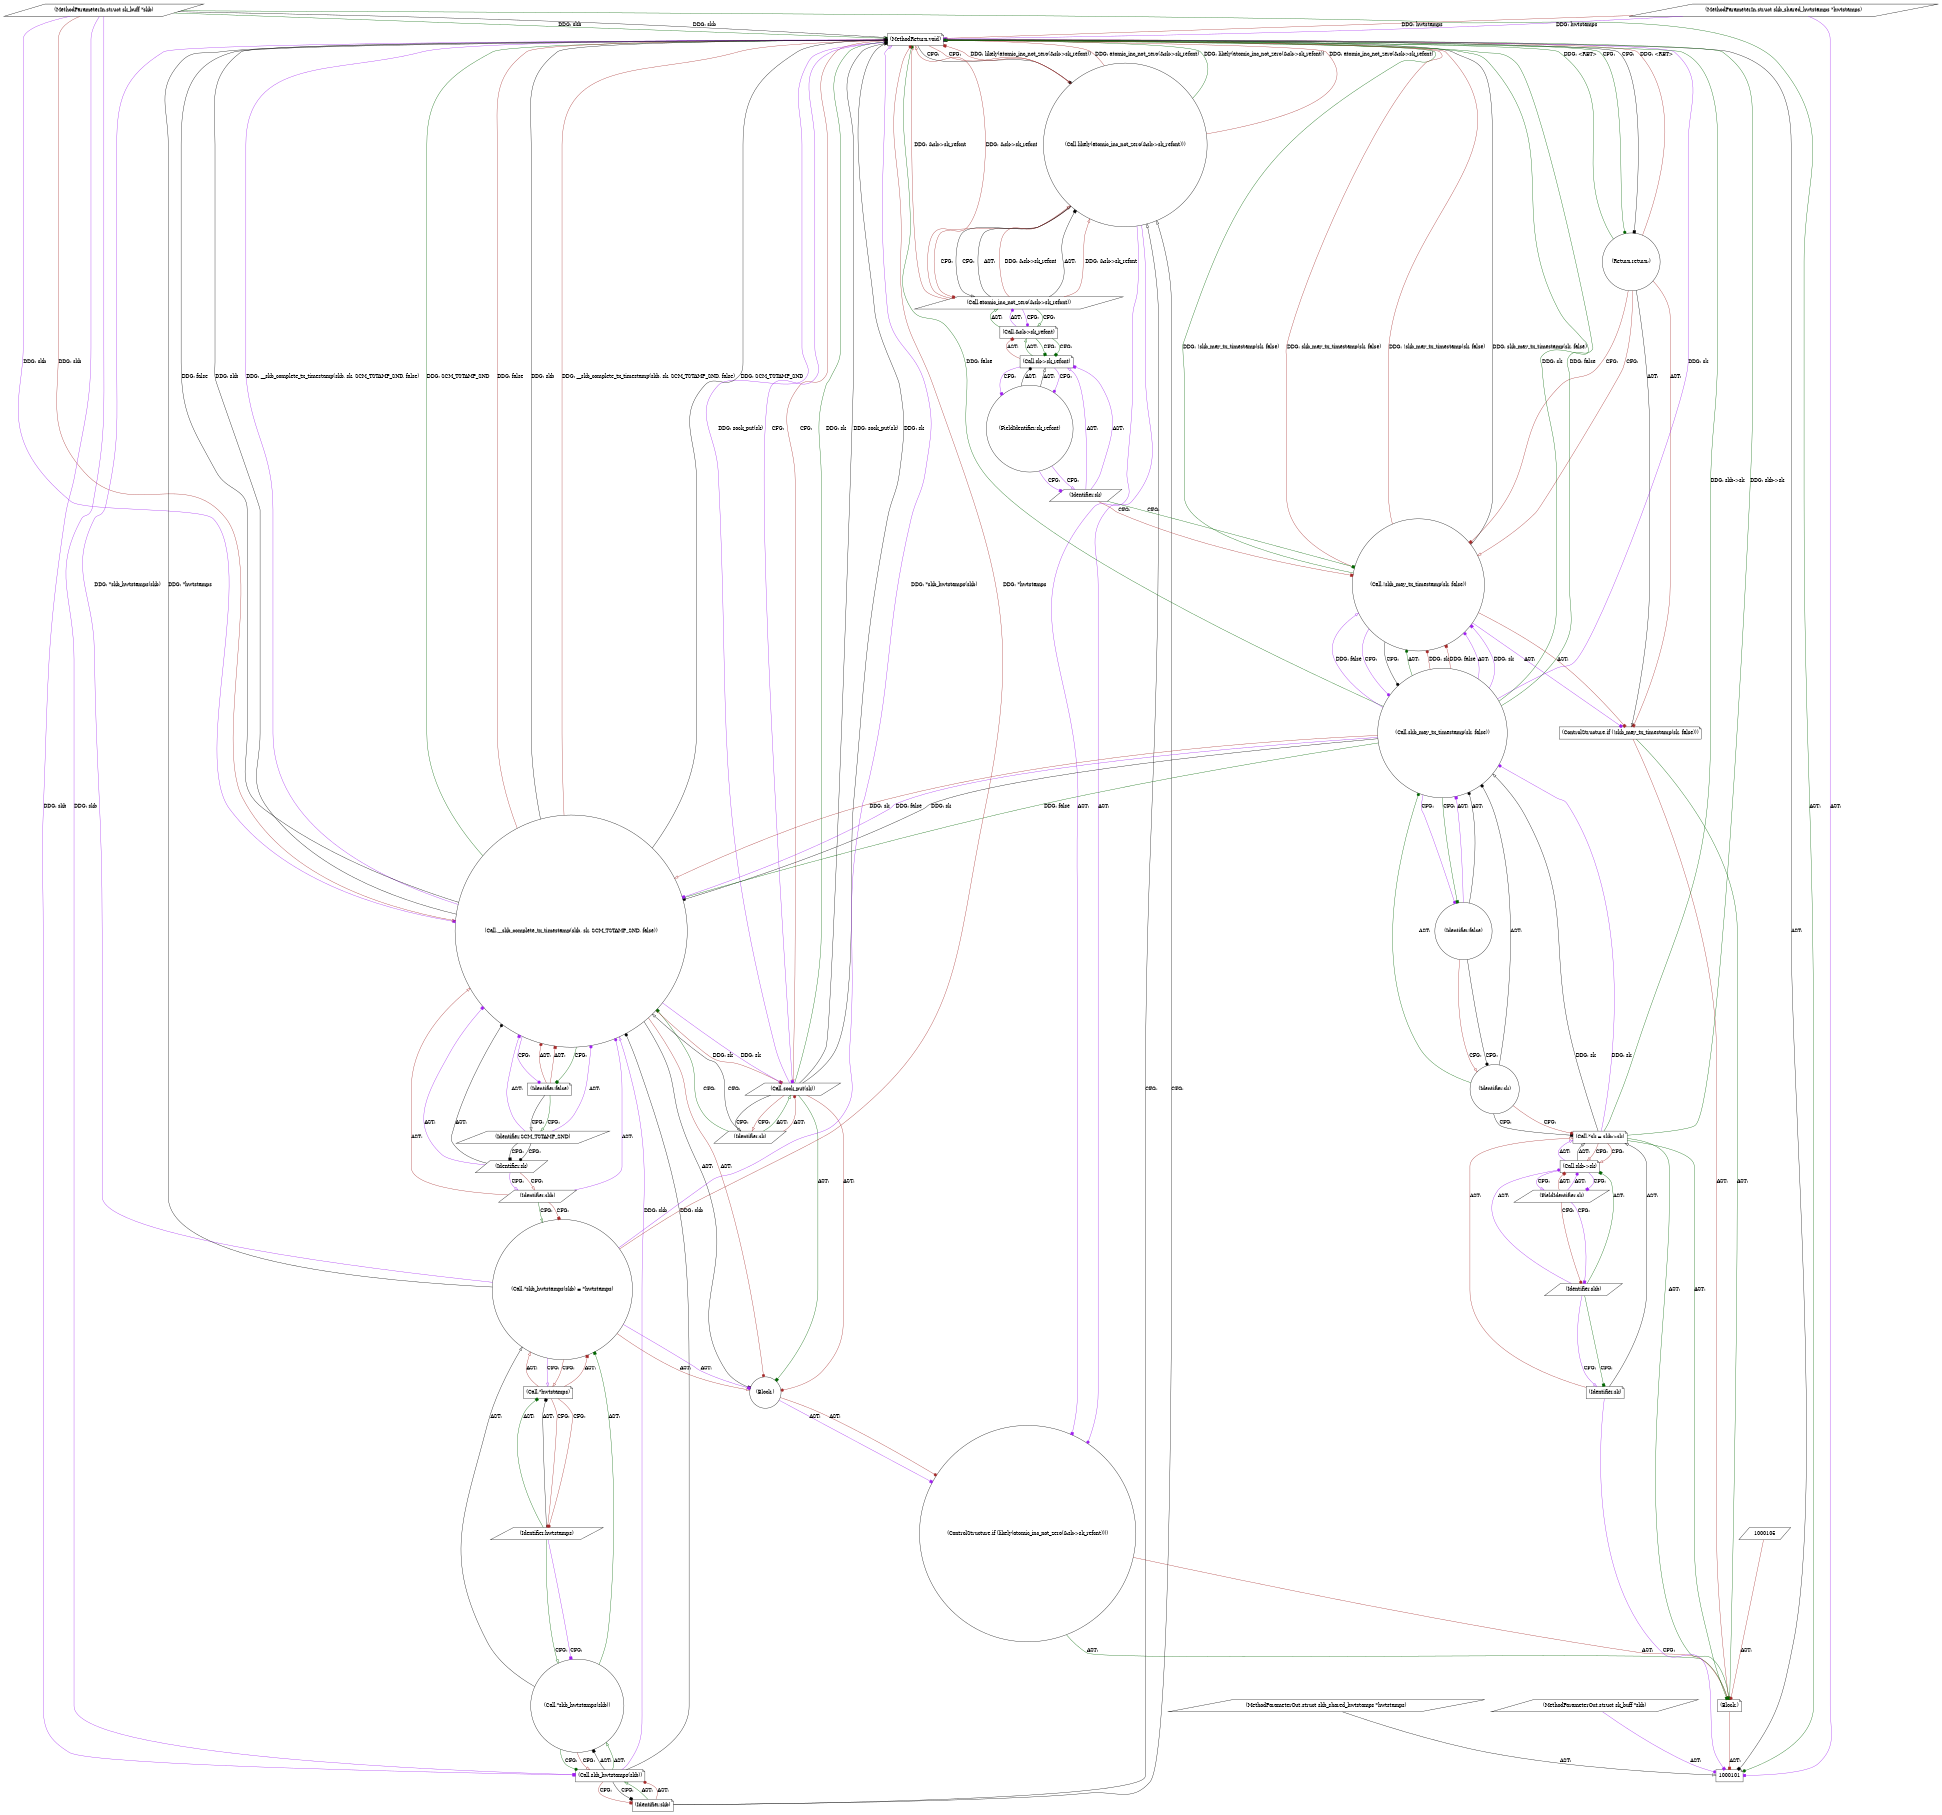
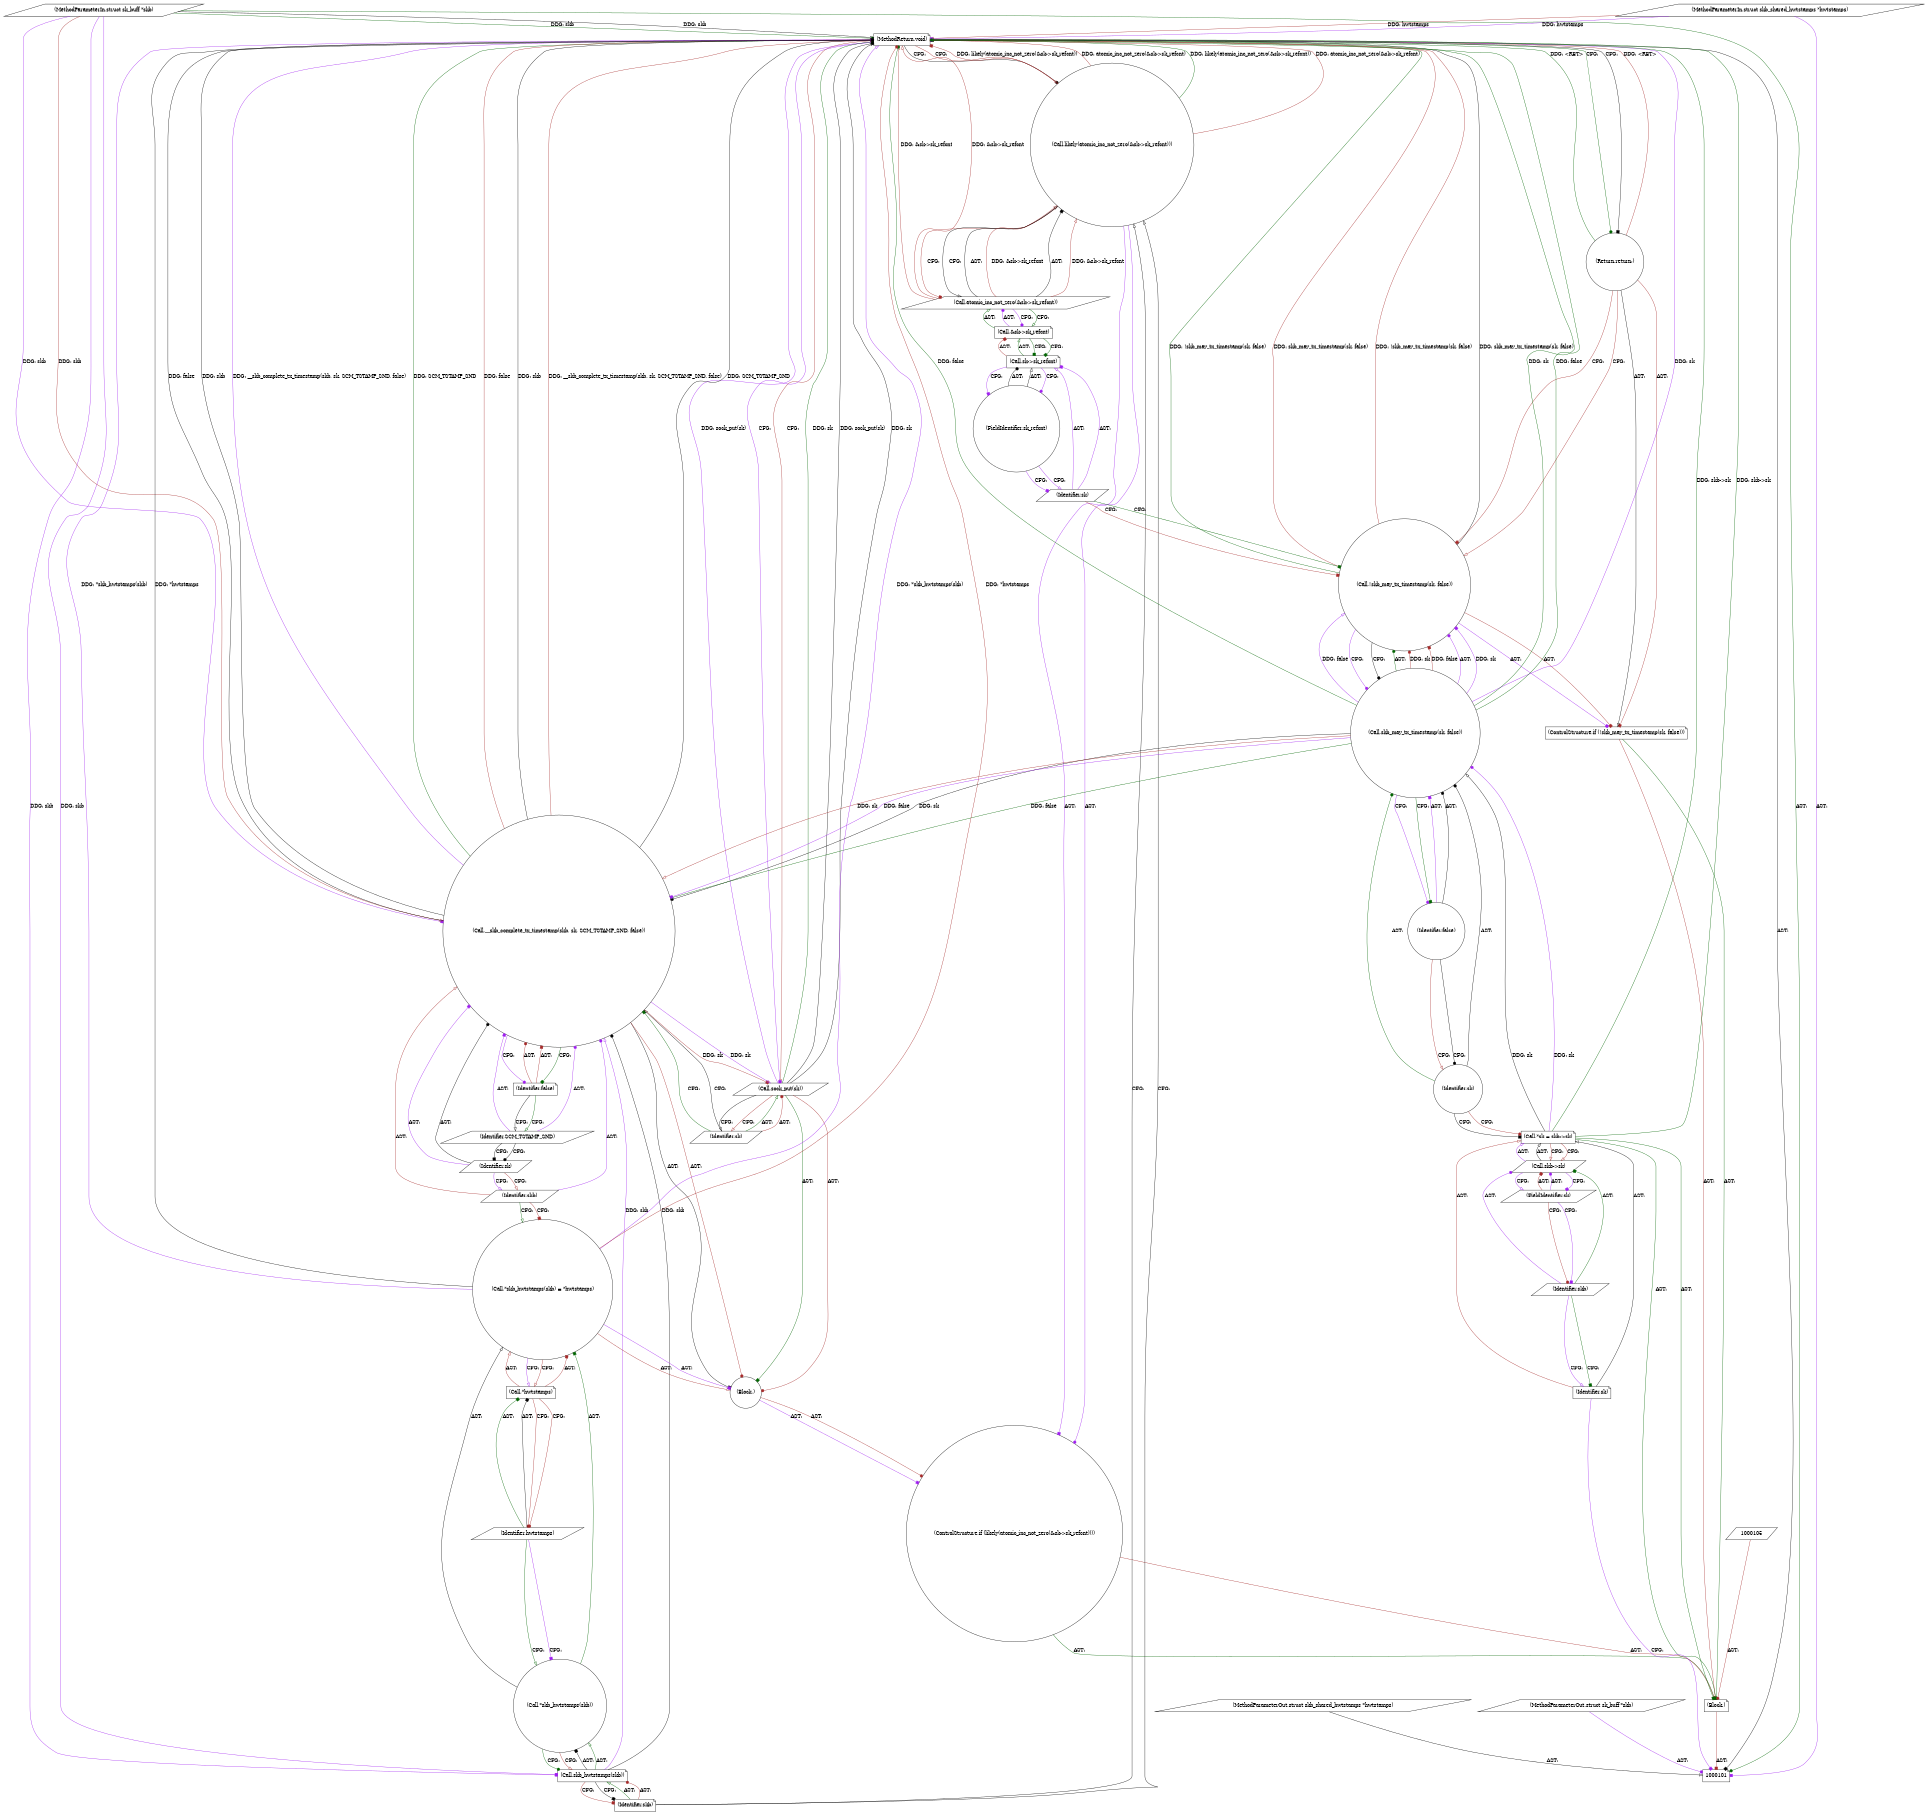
(1580, 1167) -> (1549, 1167)
